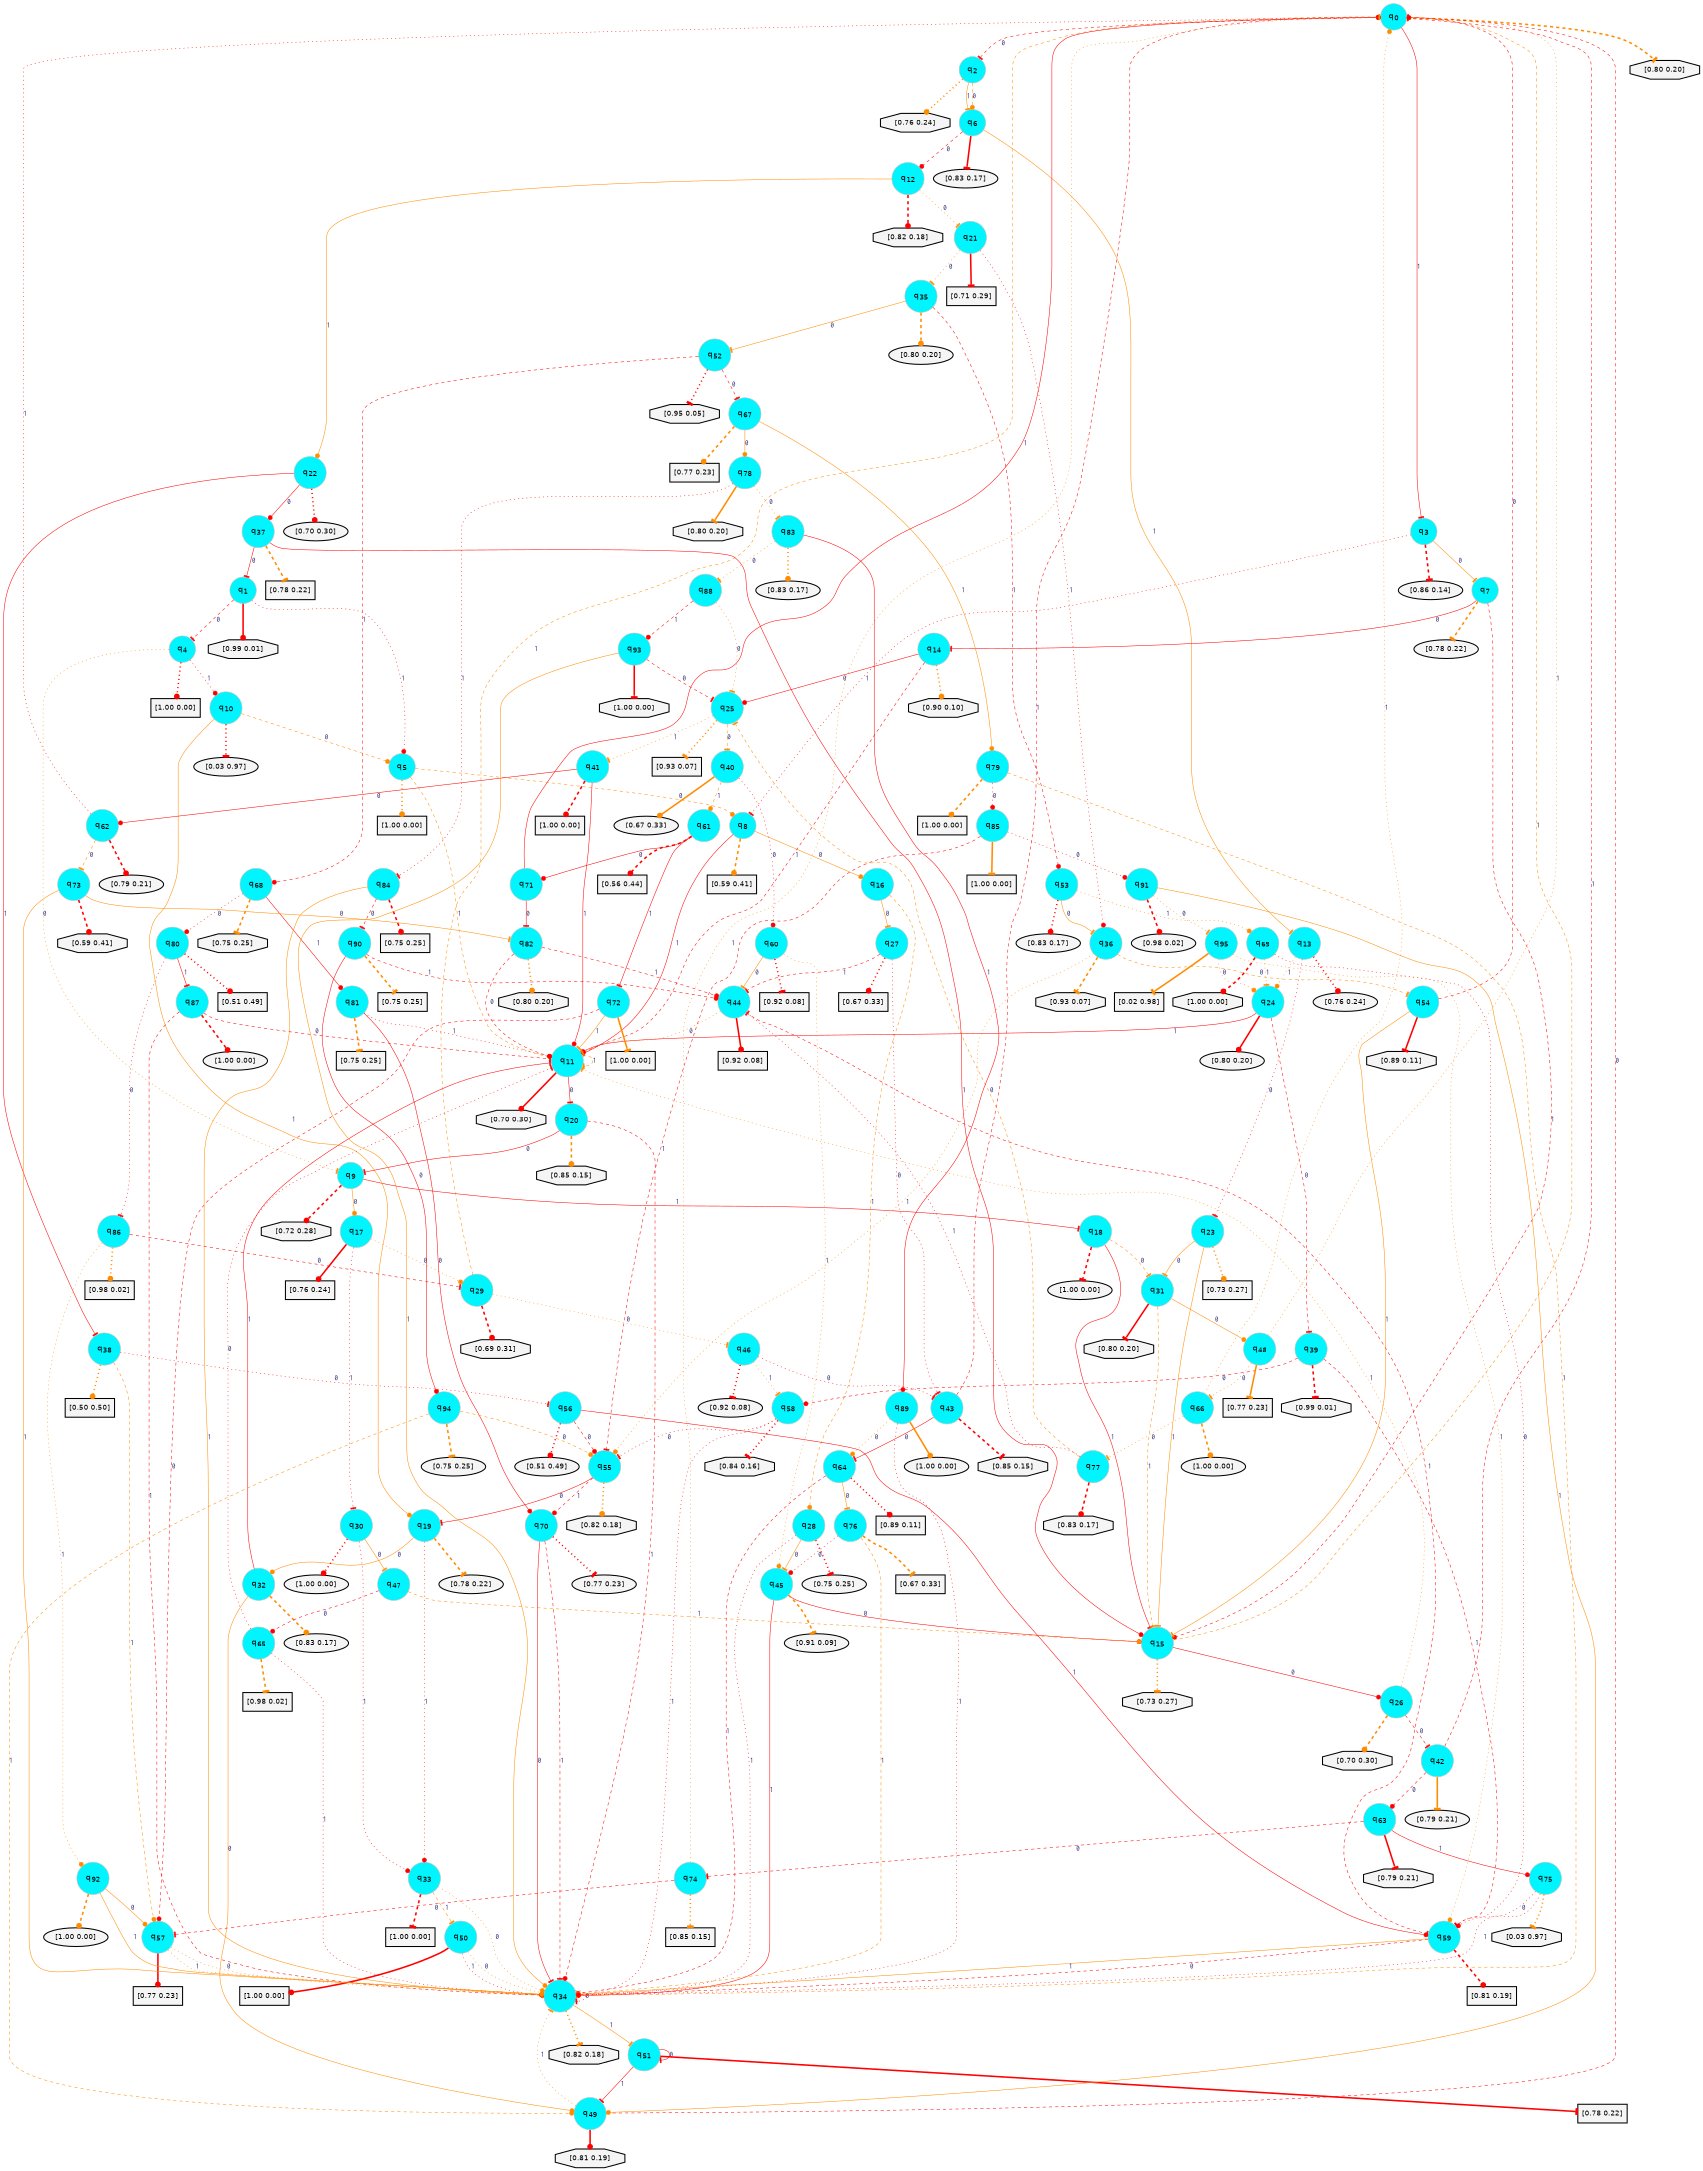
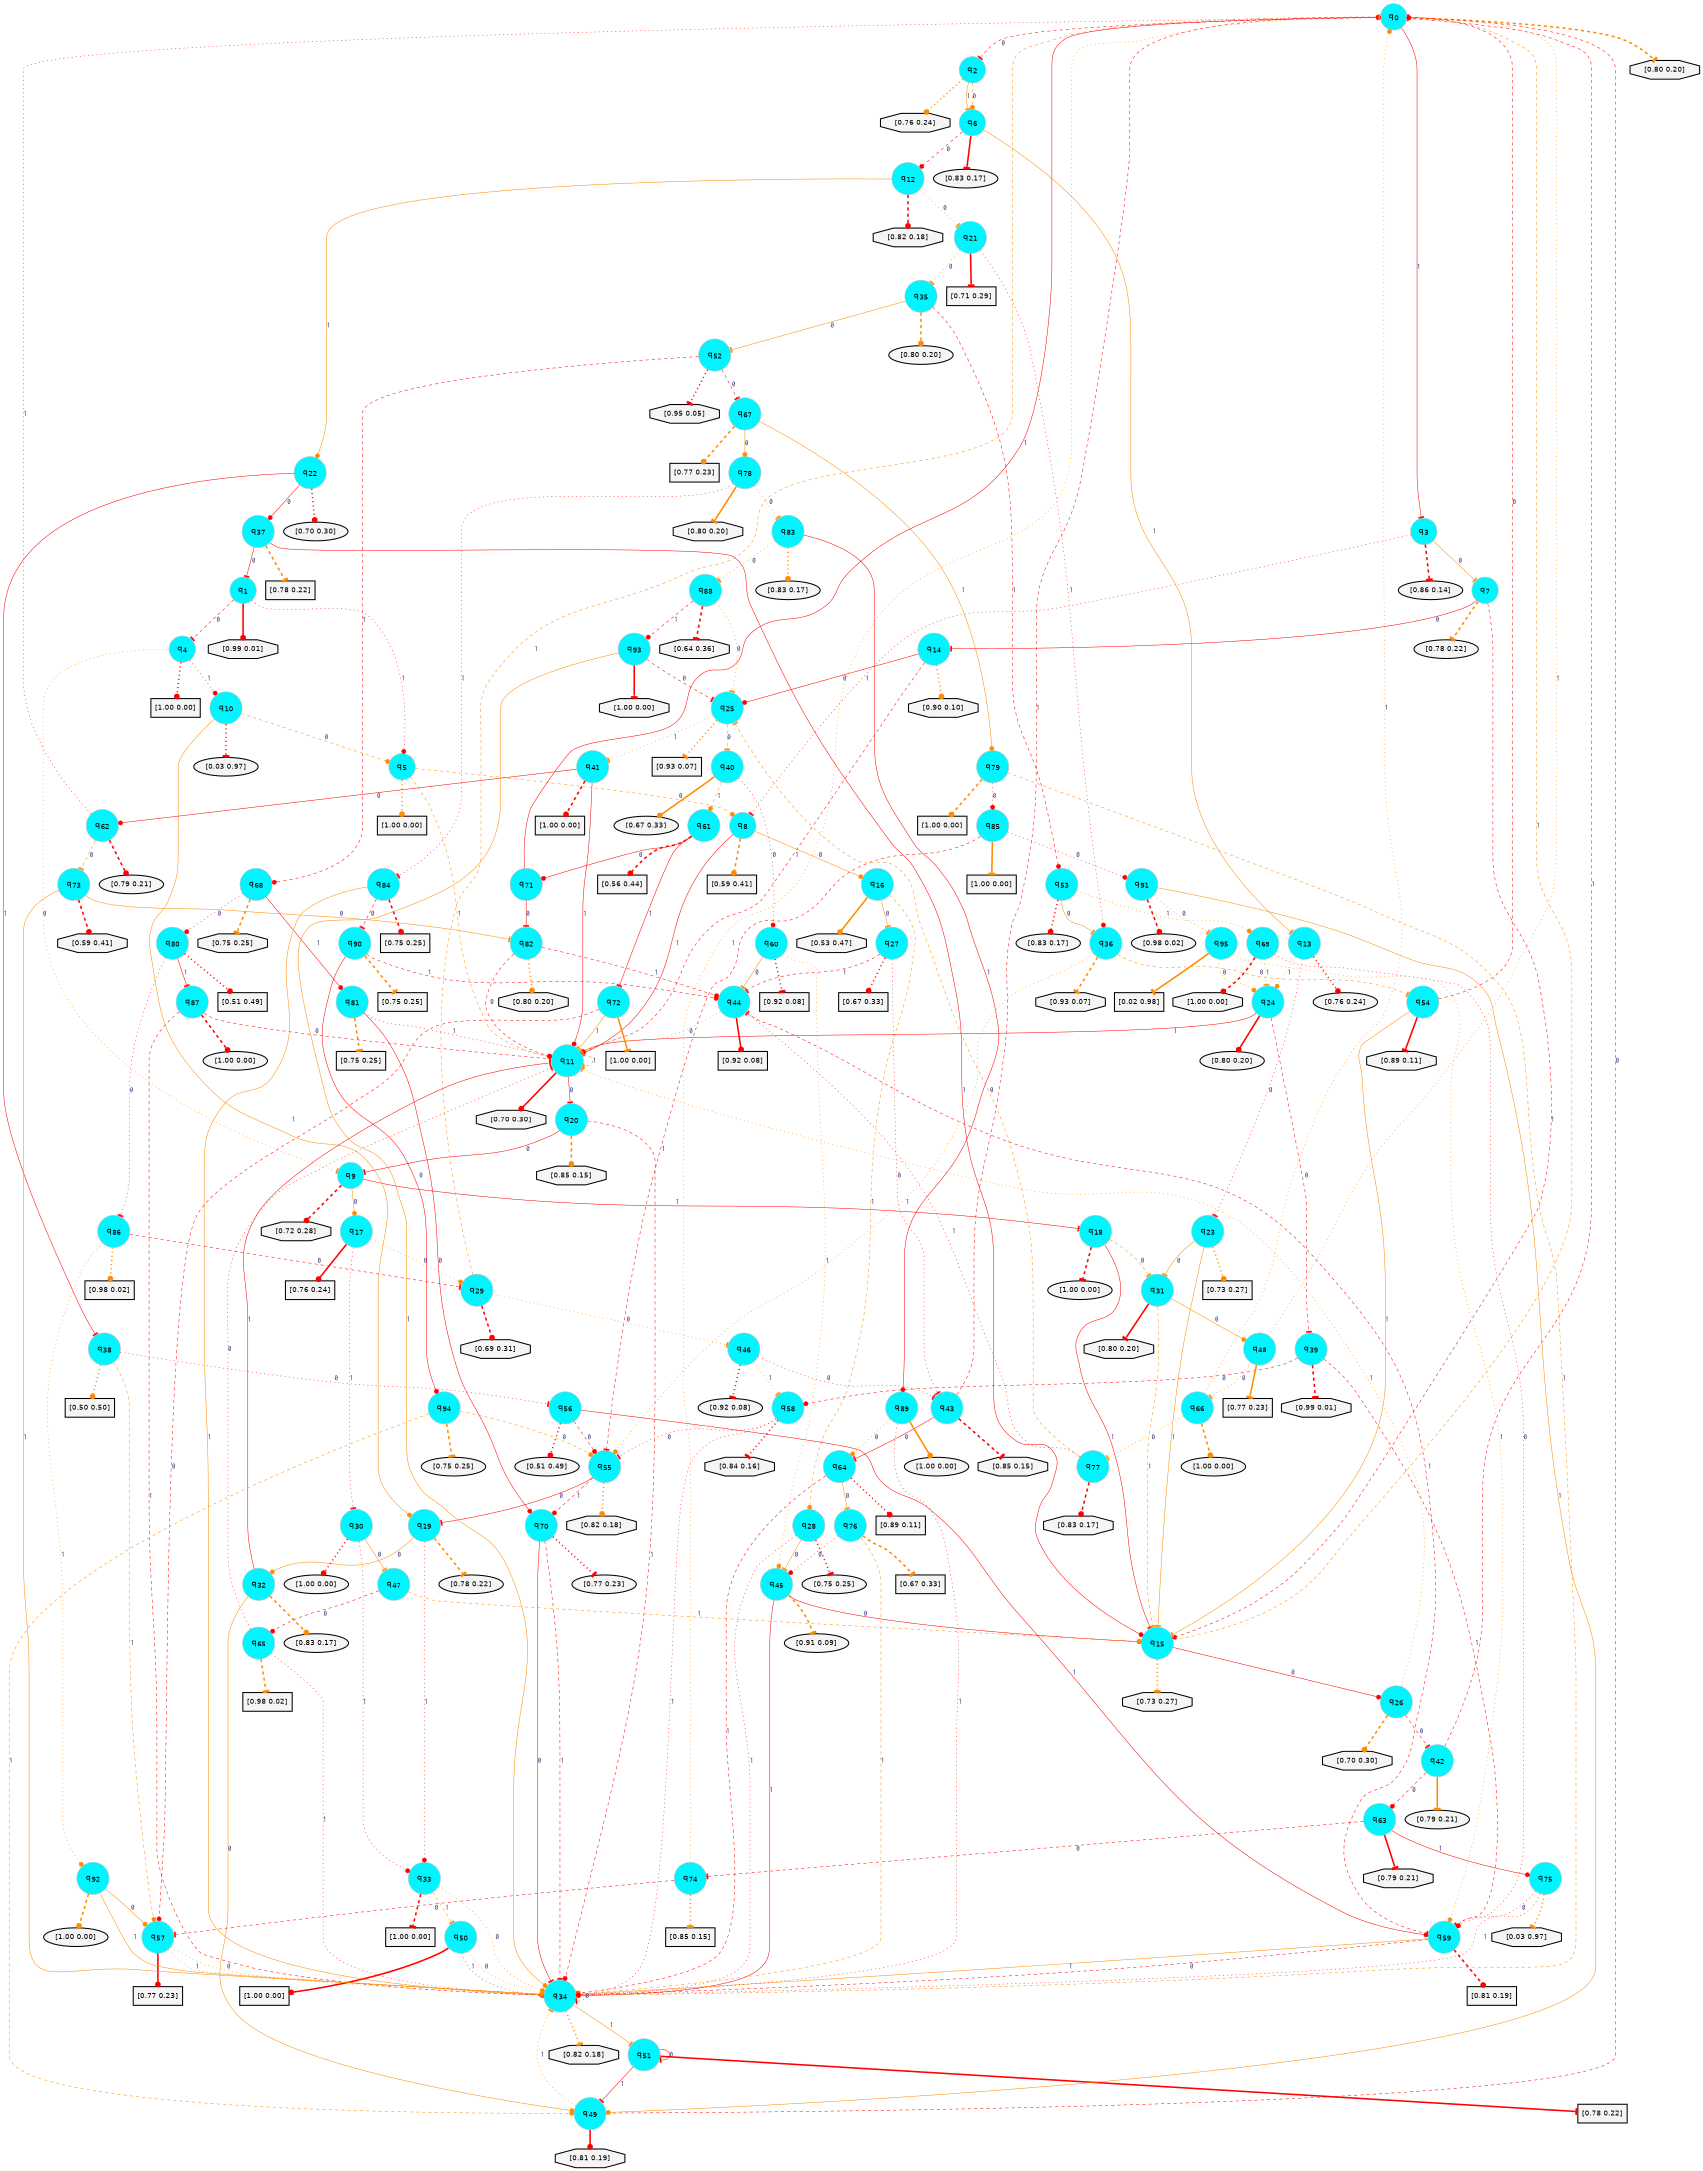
none -> (694, 649)
none -> (832, 943)
